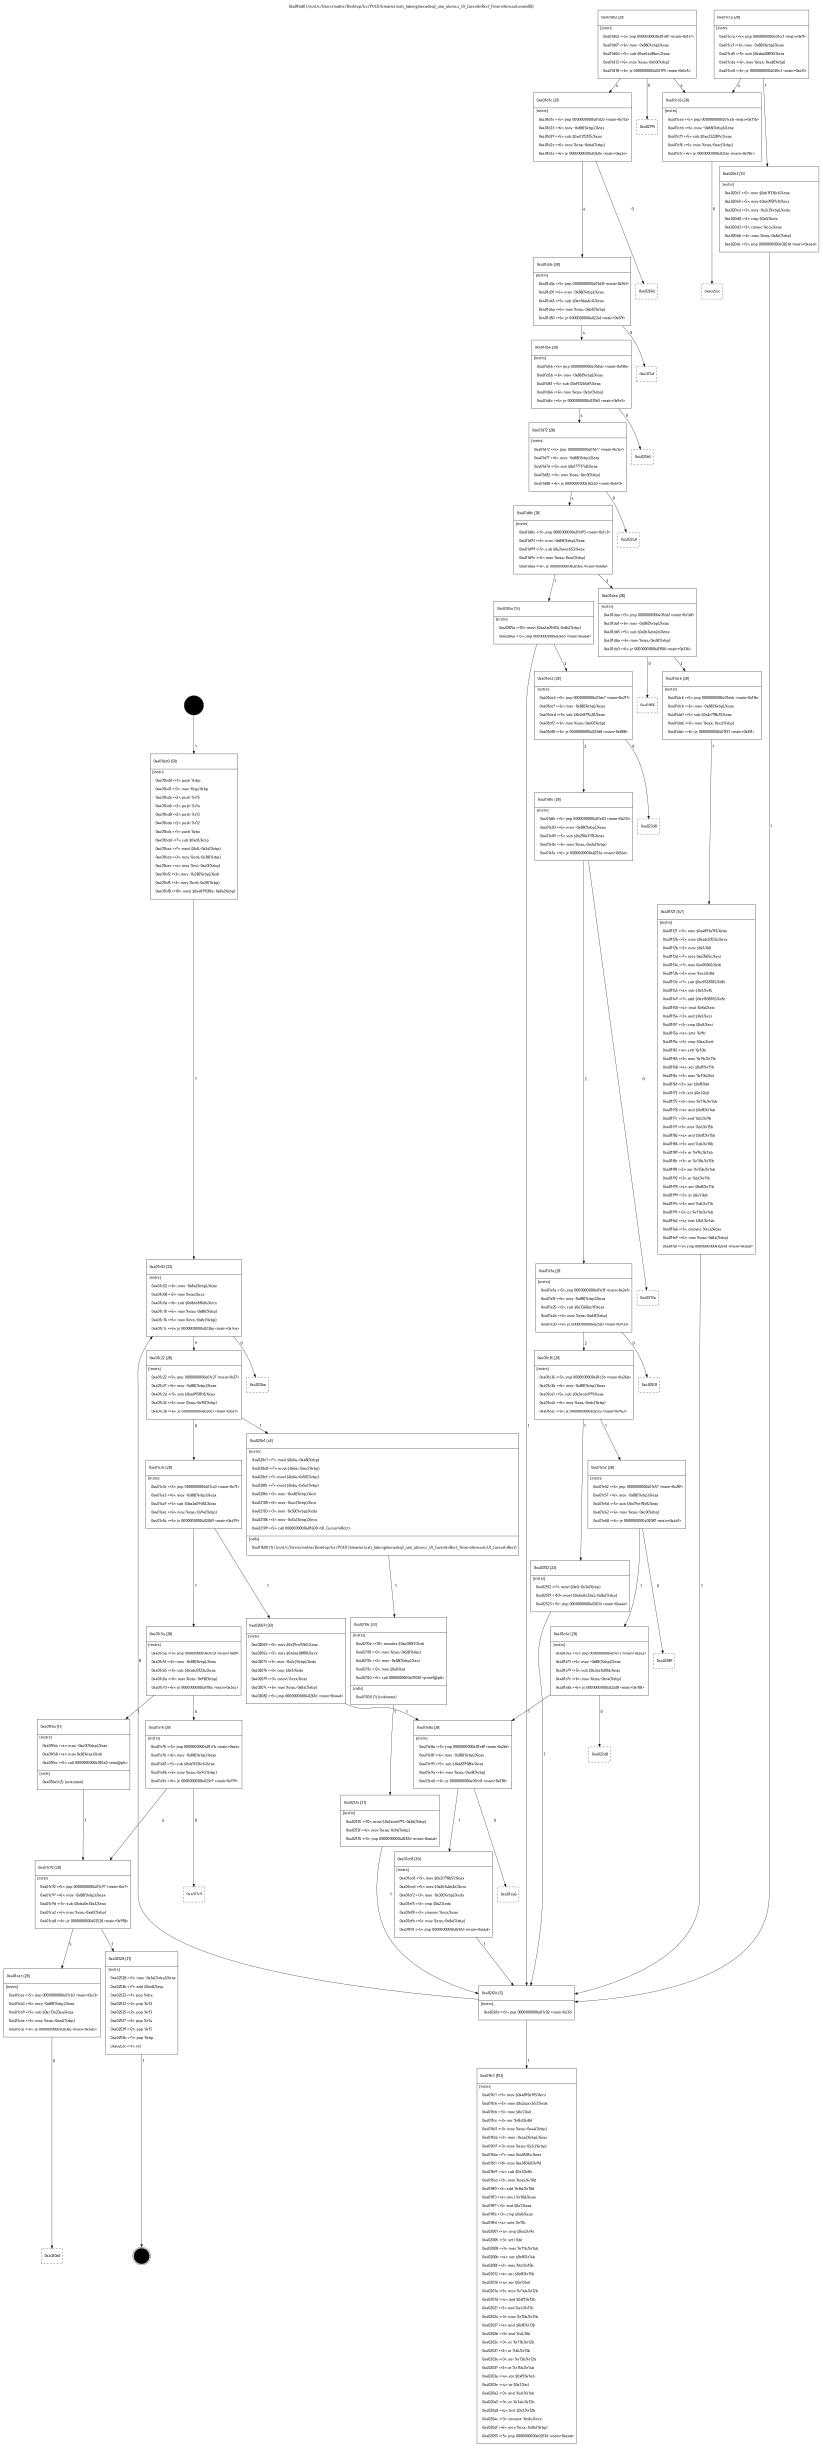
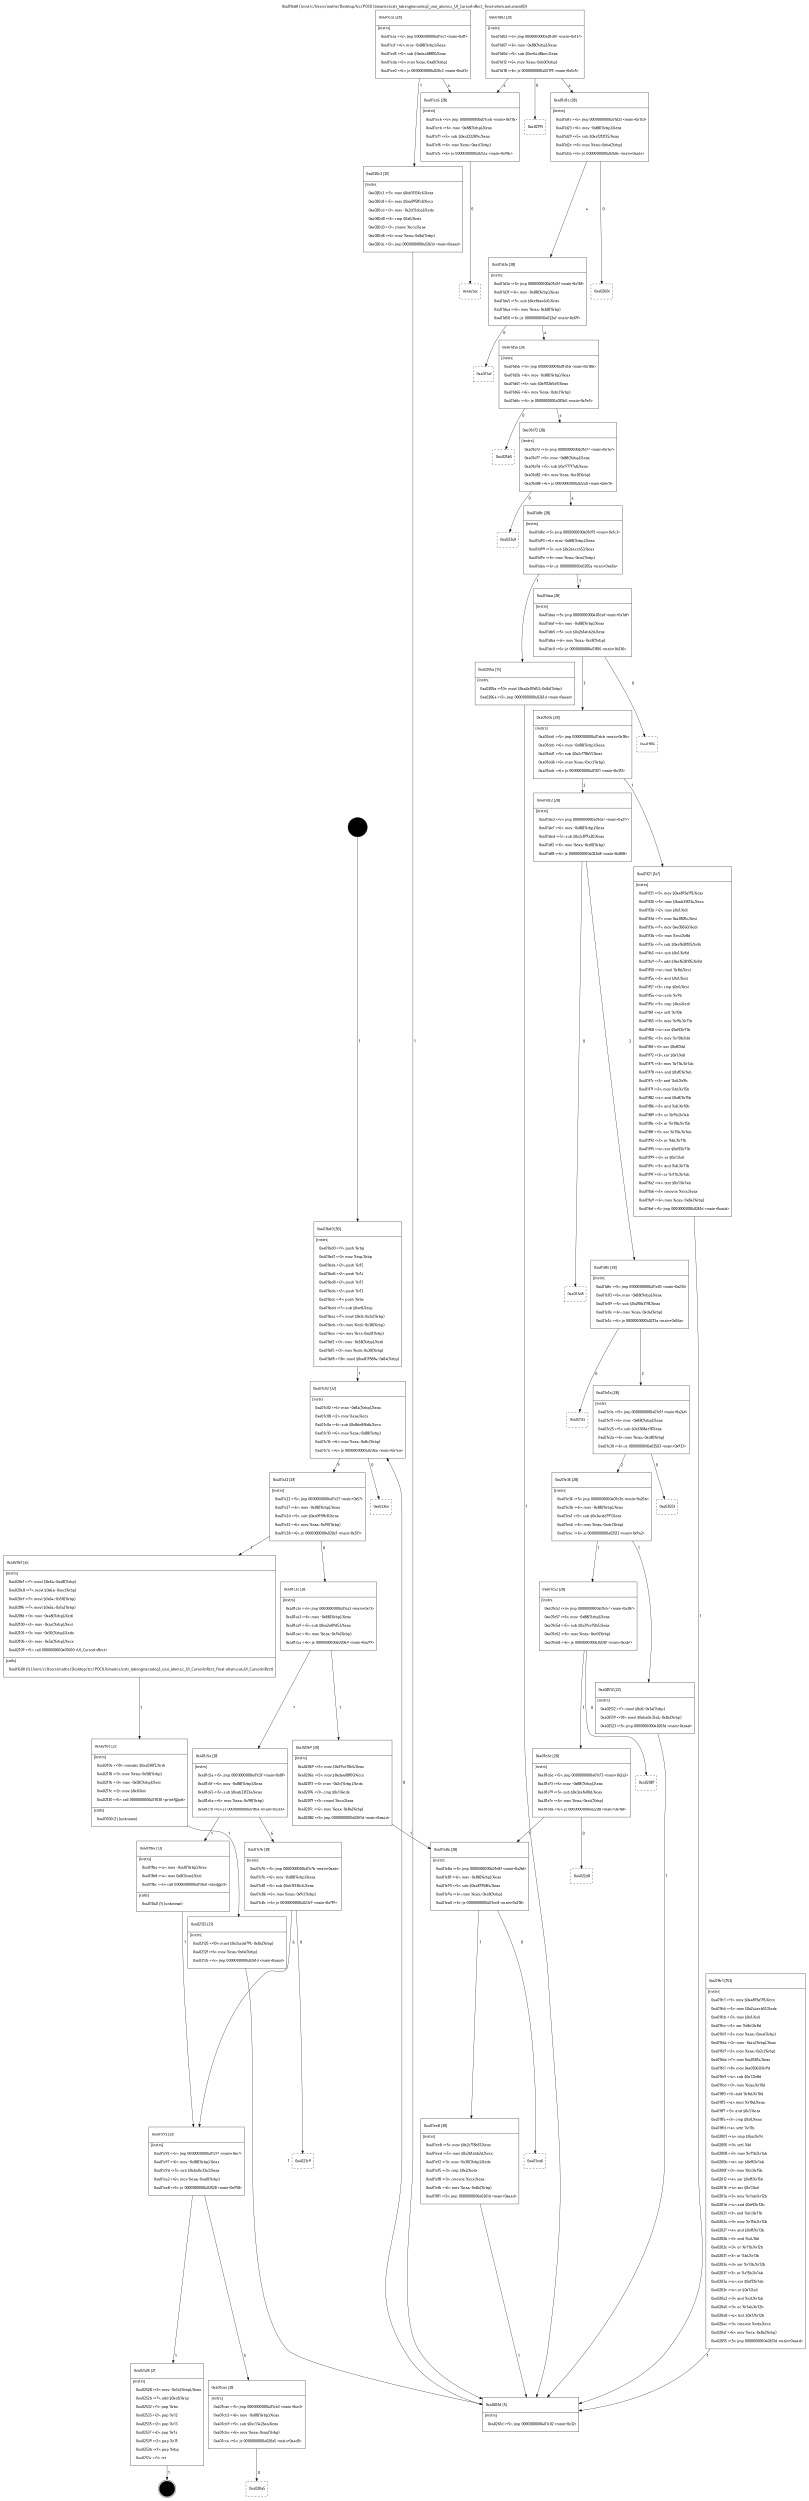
(560, 656) -> (583, 784)
(527, 2043) -> (652, 2391)
